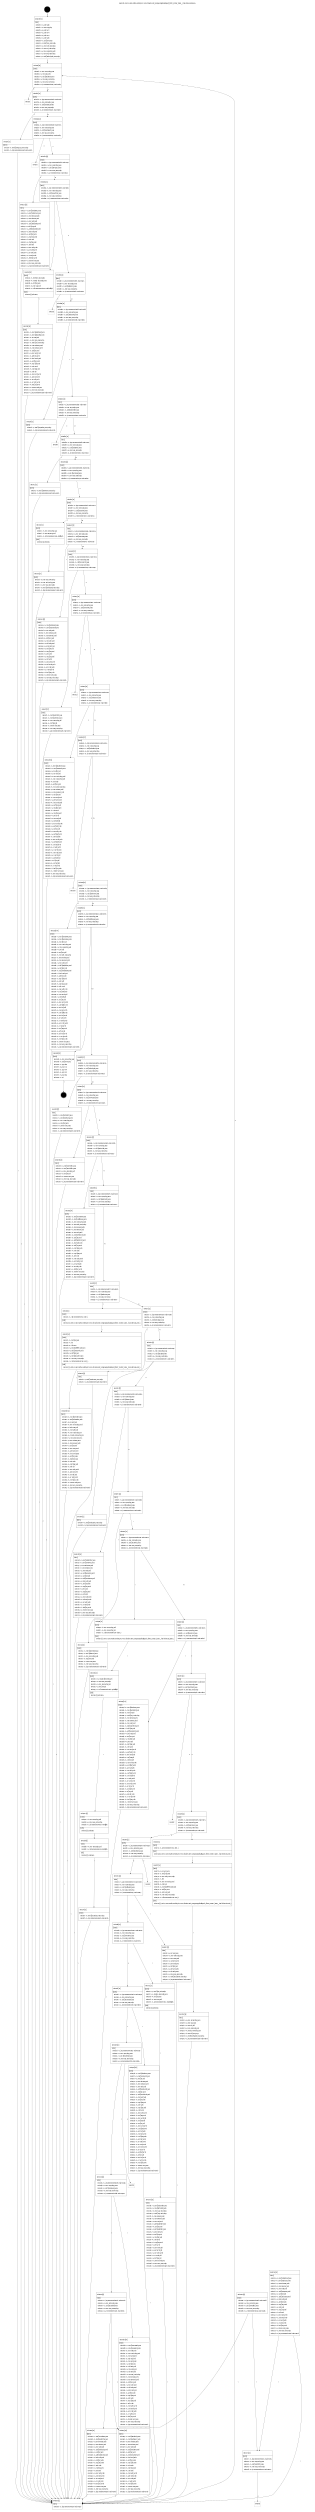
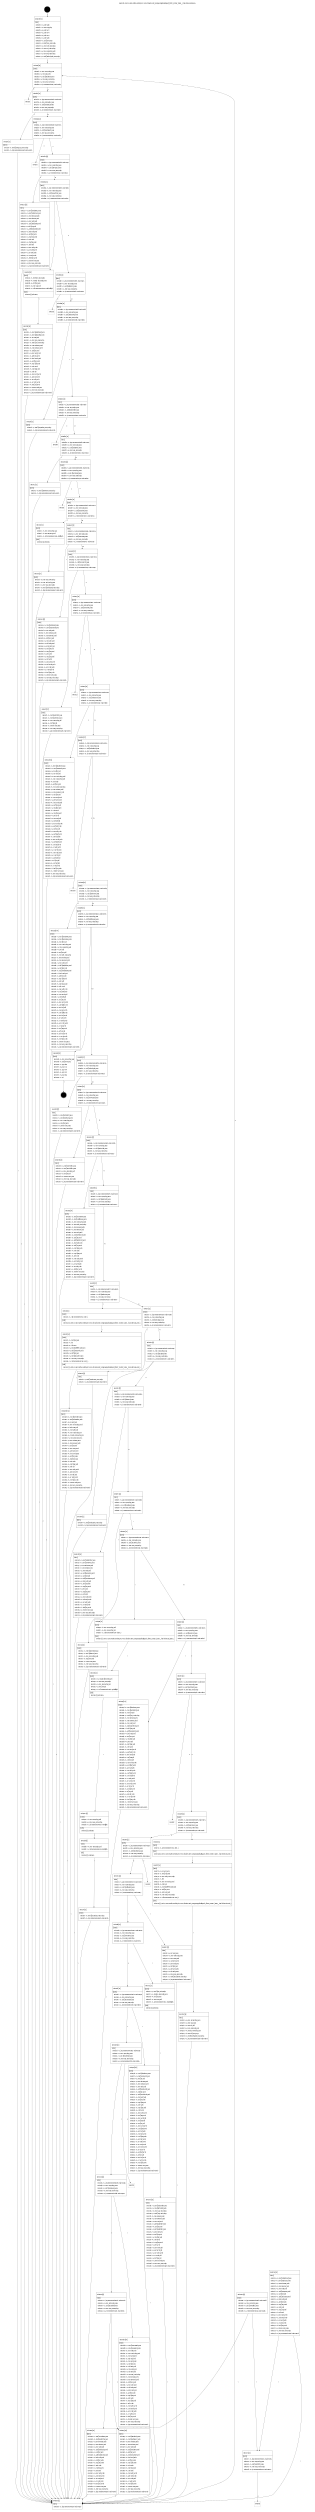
none -> (62, 508)
